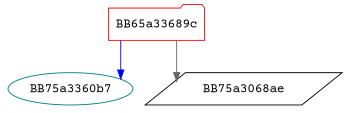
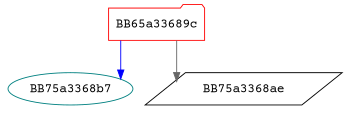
(70, 89) -> (70, 89)
(244, 89) -> (244, 89)
